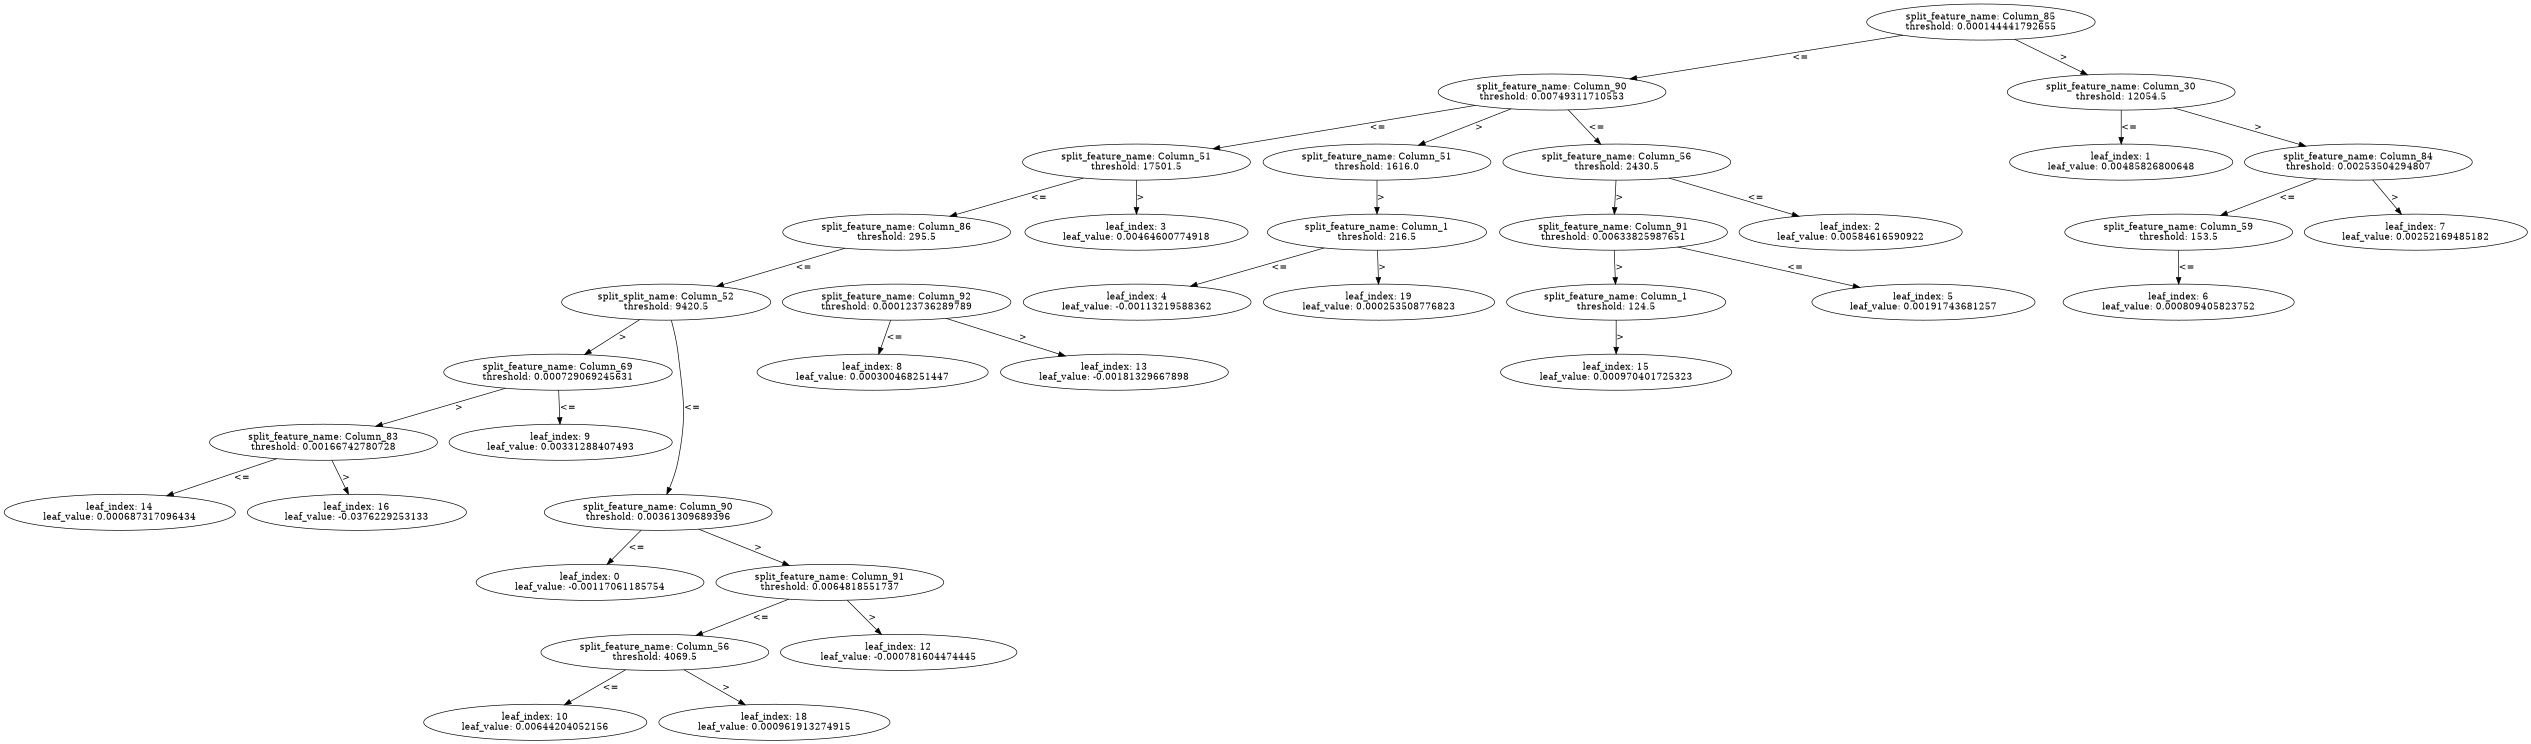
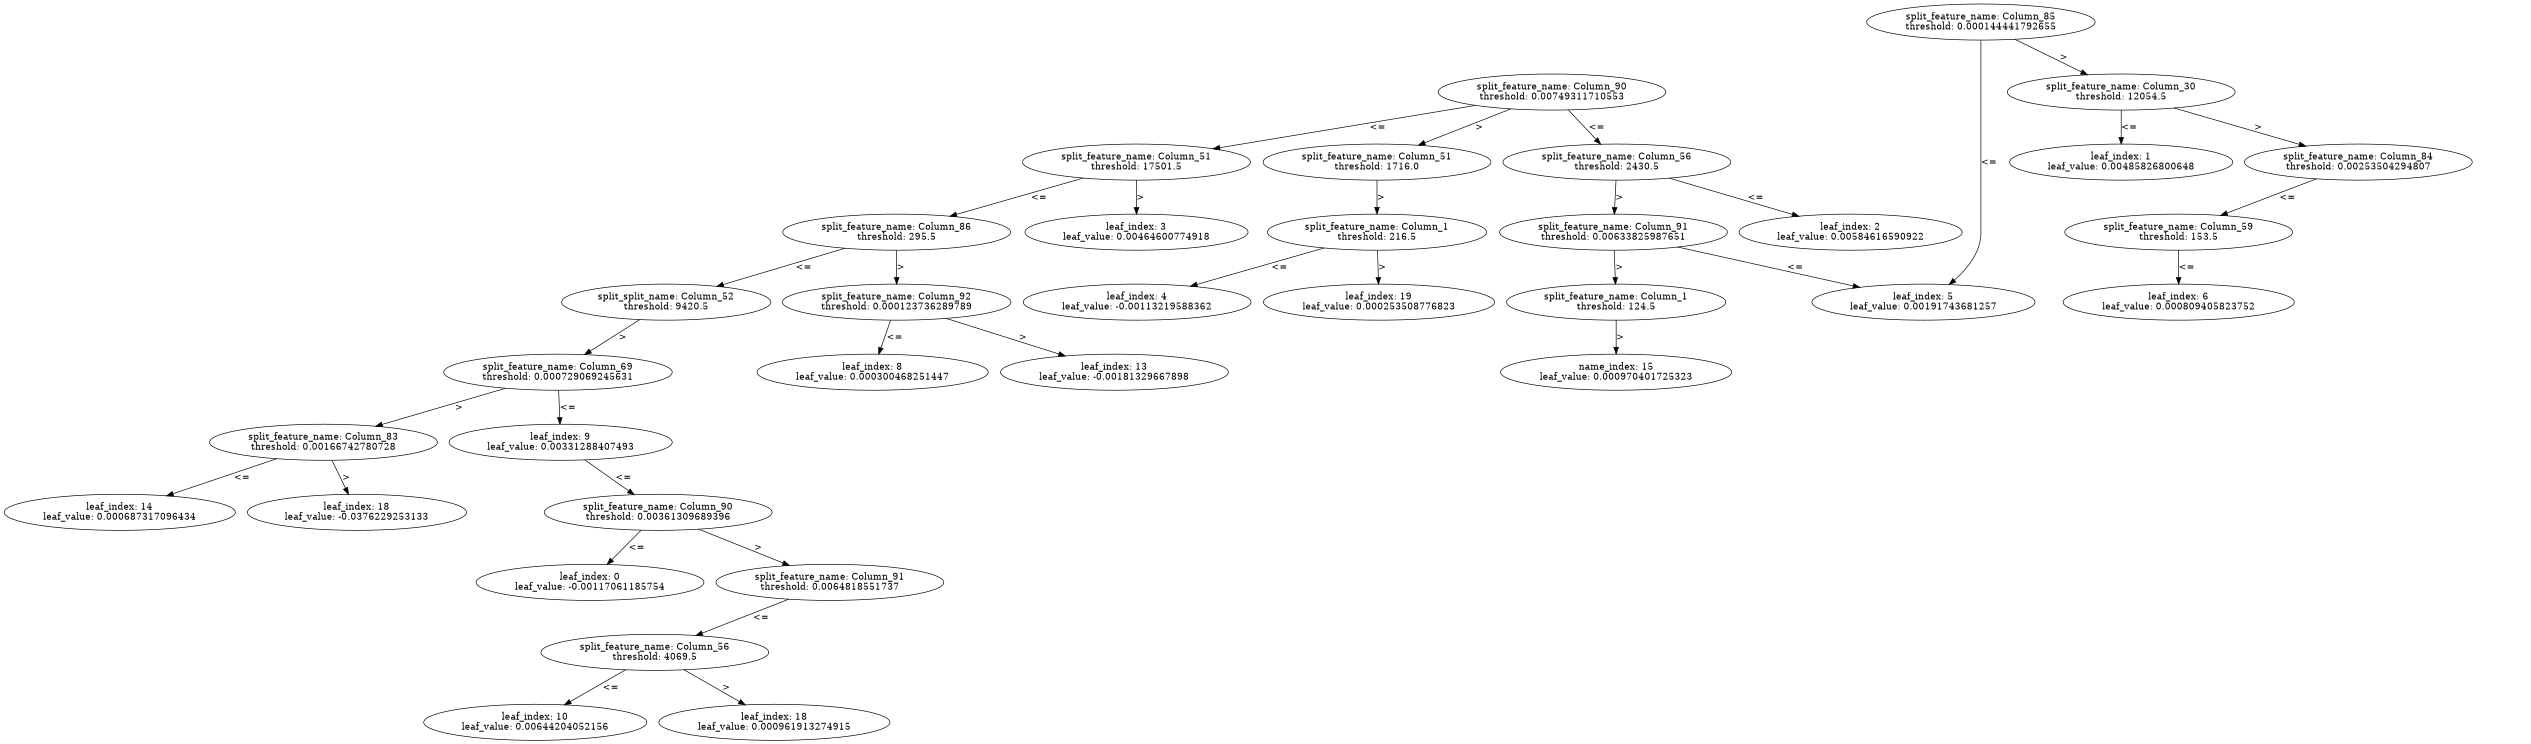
(1770, 57) -> (1981, 164)
(1377, 162) -> (1377, 162)
(2416, 232) -> none
none -> (897, 264)
(1616, 372) -> (1616, 372)
(683, 404) -> (607, 475)
(357, 512) -> (357, 512)
(899, 652) -> none
